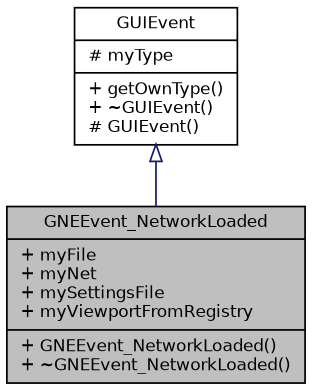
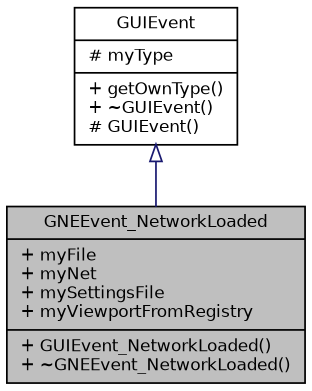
(149, 346) -> (147, 346)
